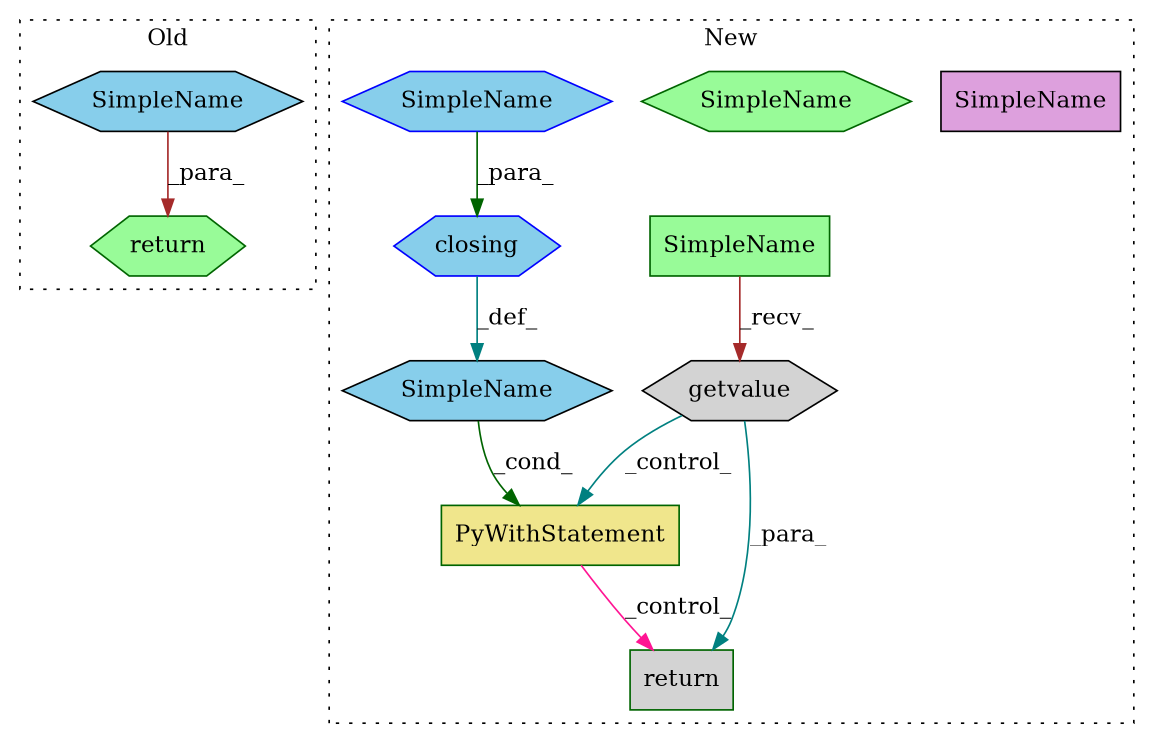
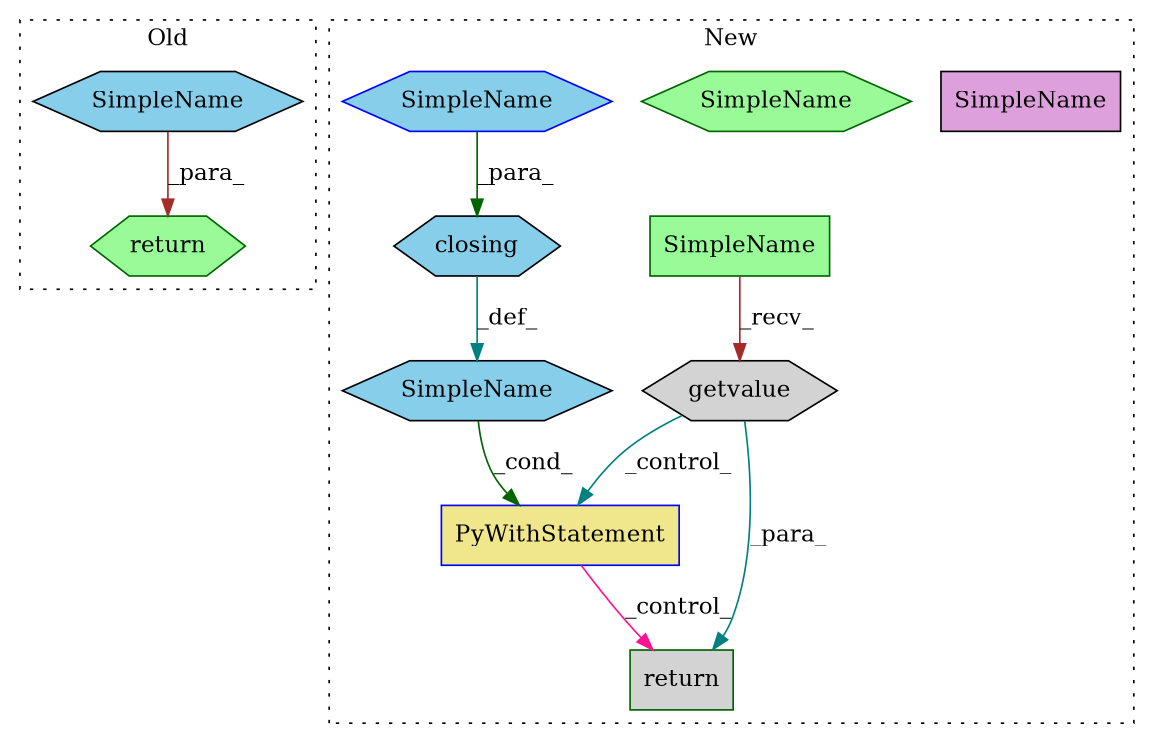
(477, 246) -> (477, 246)
(560, 535) -> (560, 535)
